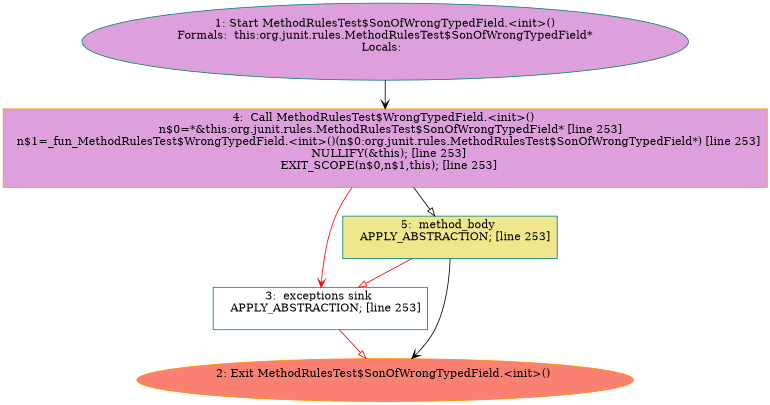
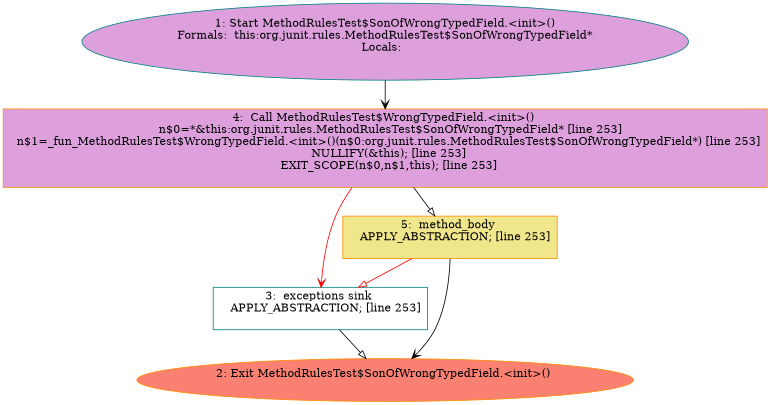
(450, 237) -> (450, 237)
(350, 341) -> (350, 341)
